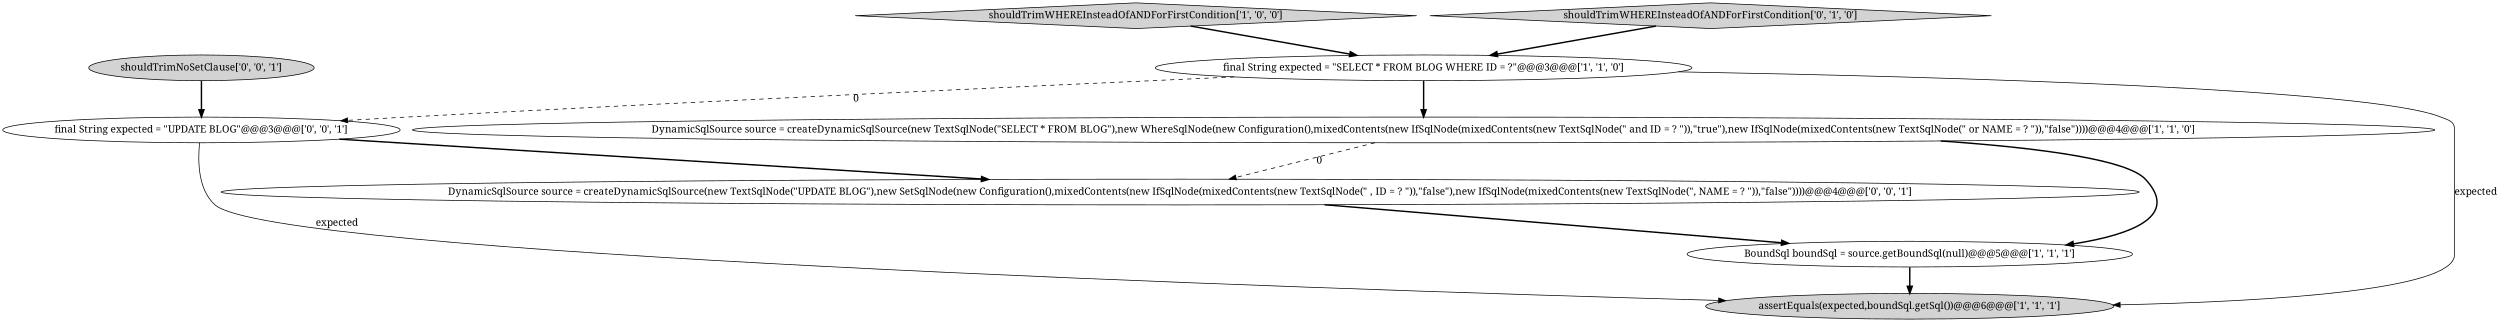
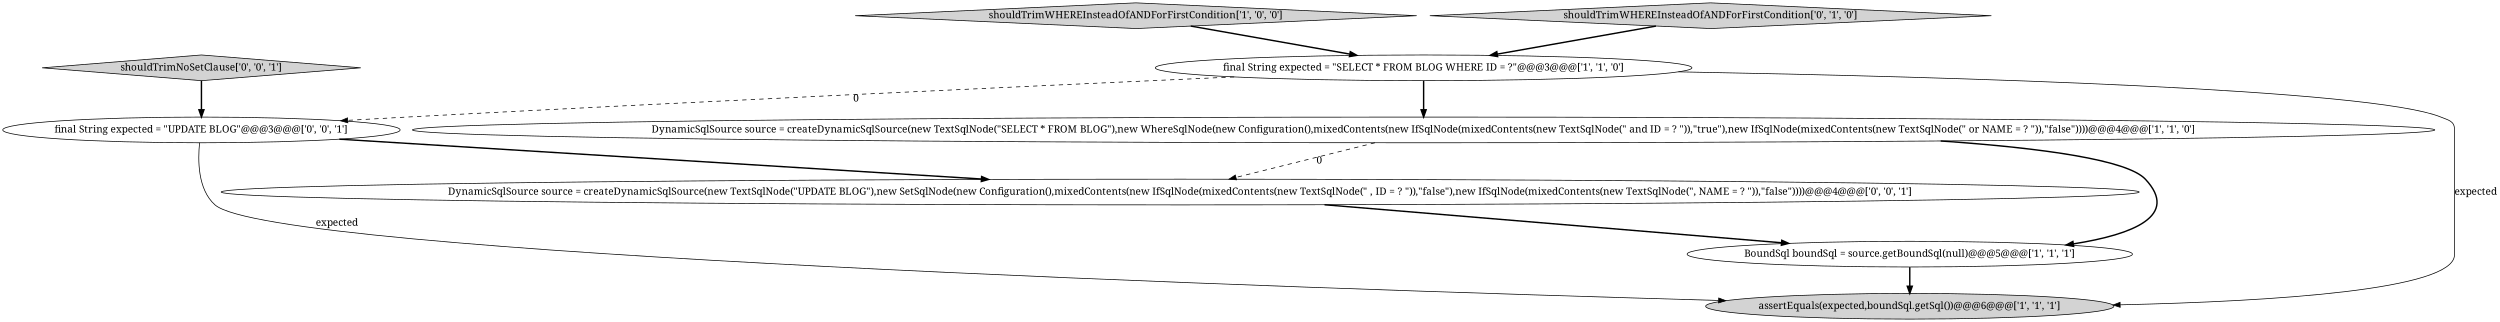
(201, 68) -> (201, 68)
